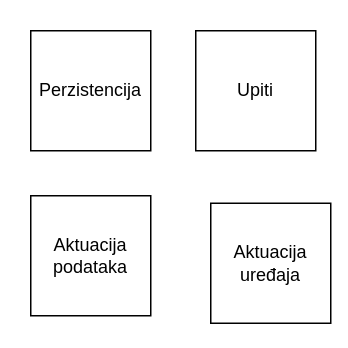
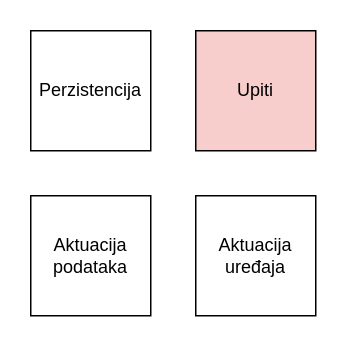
(256, 91) -> (256, 91)
(271, 263) -> (256, 256)
